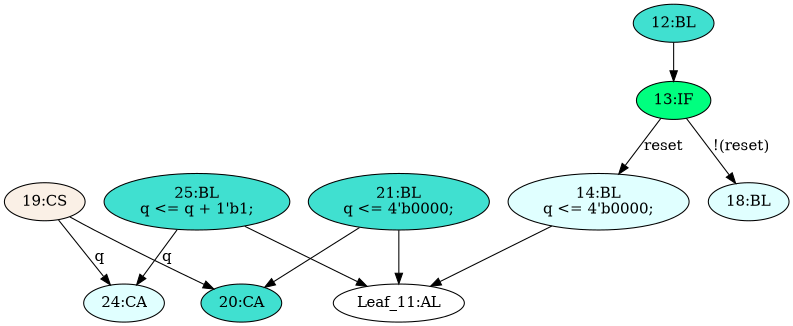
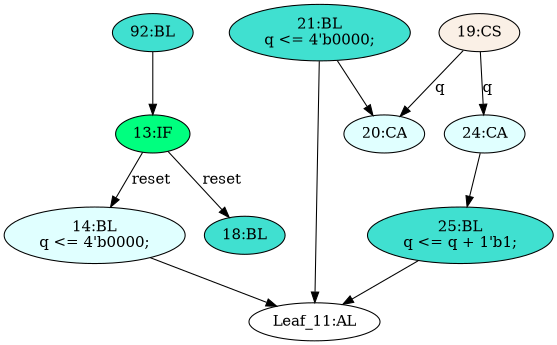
(674, 23) -> (153, 33)
(741, 146) -> (222, 180)
(749, 202) -> (245, 235)
(160, 253) -> (475, 175)
(241, 303) -> (384, 134)
